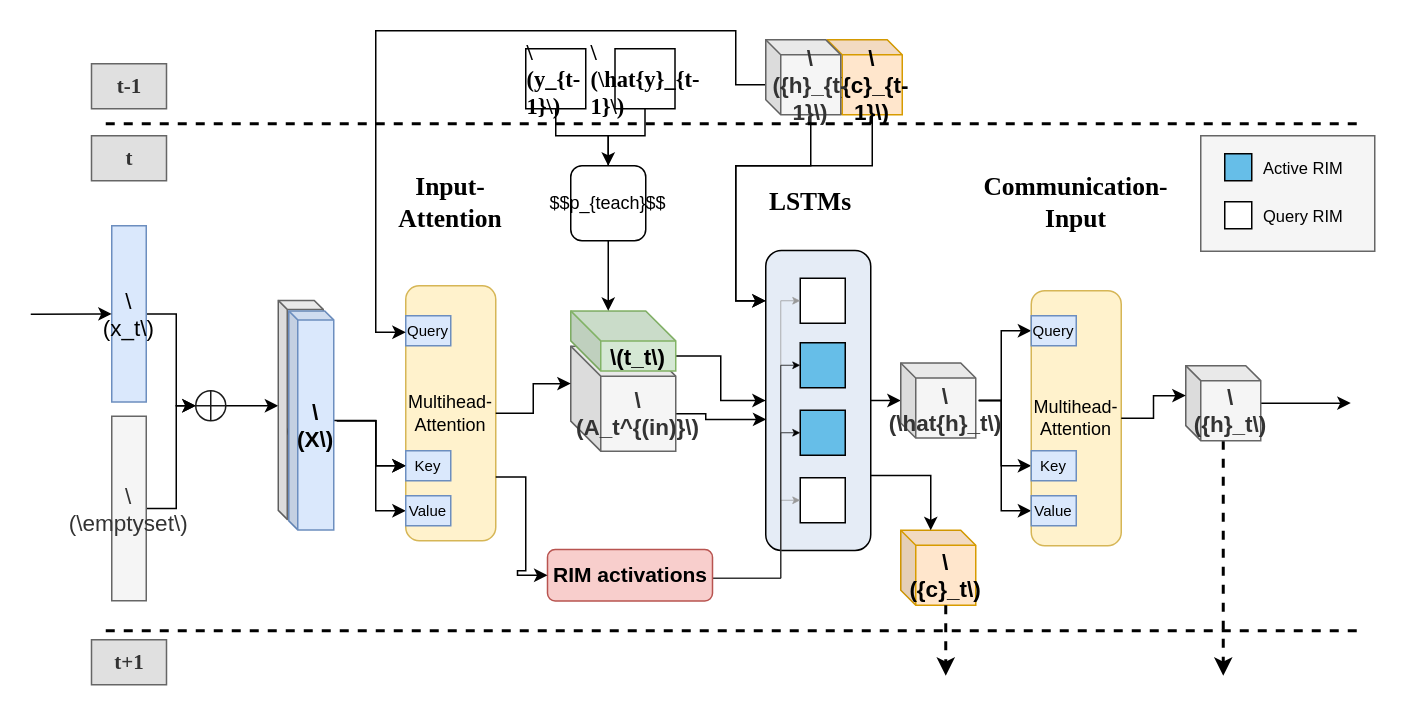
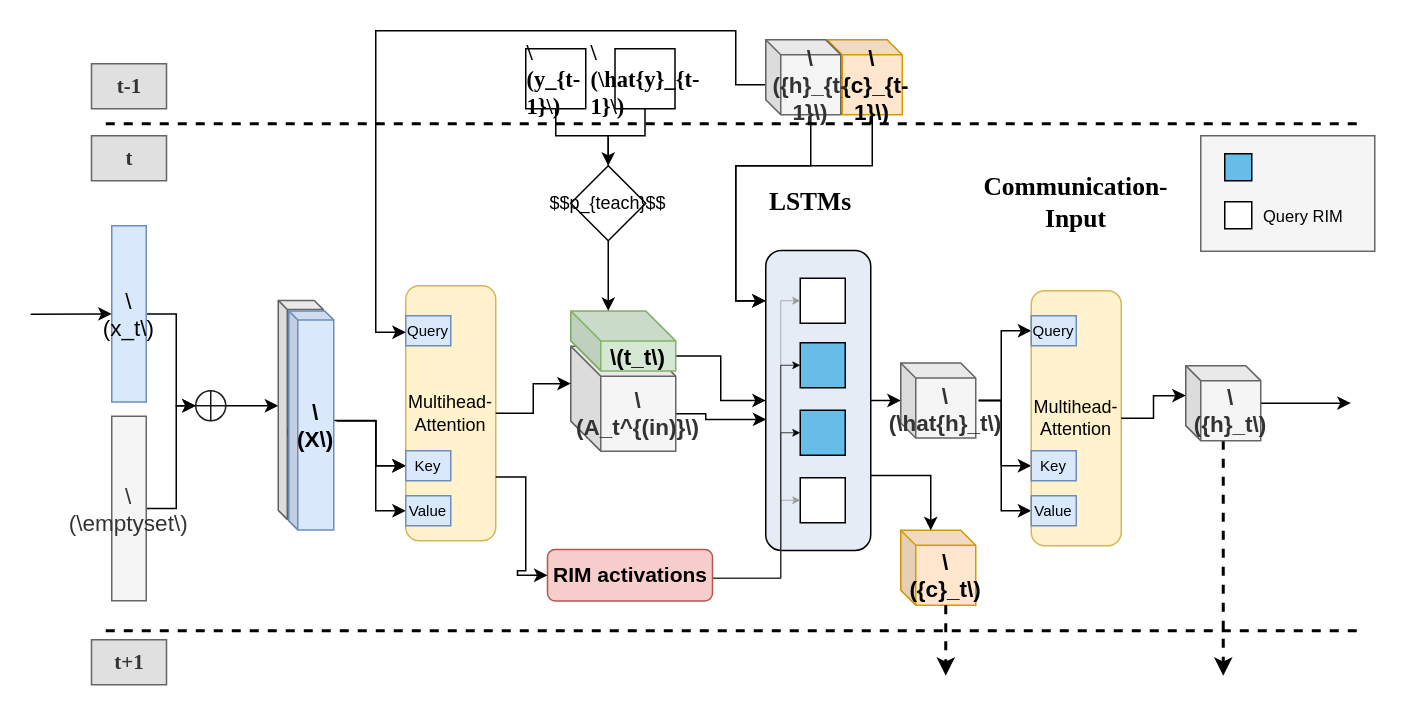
(1310, 169) -> none
(451, 203) -> none
(608, 203) -> (608, 203)
